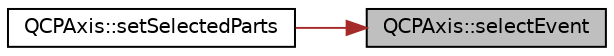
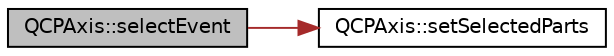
(321, 28) -> (273, 28)
